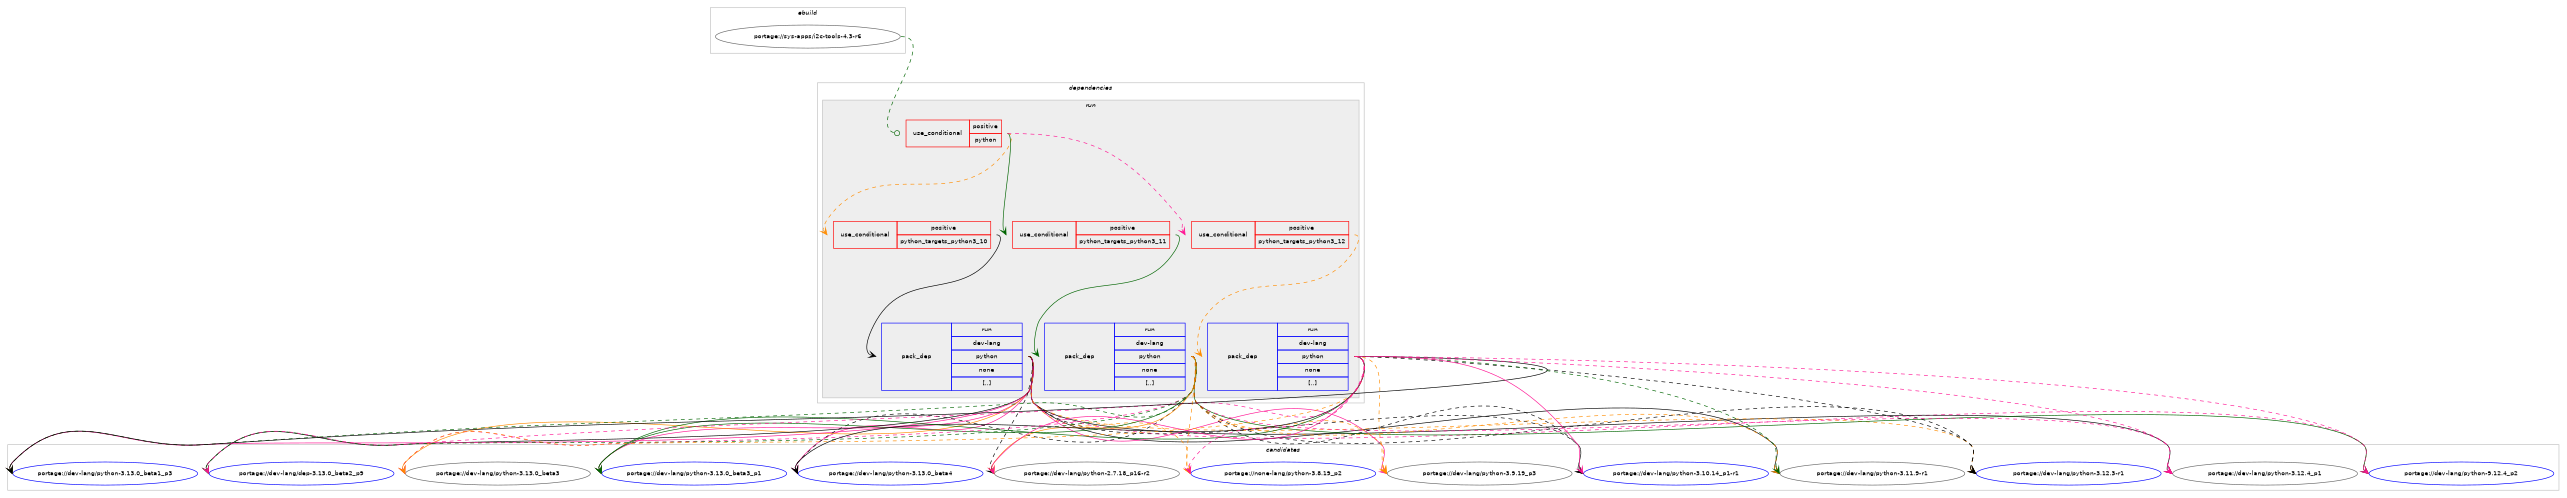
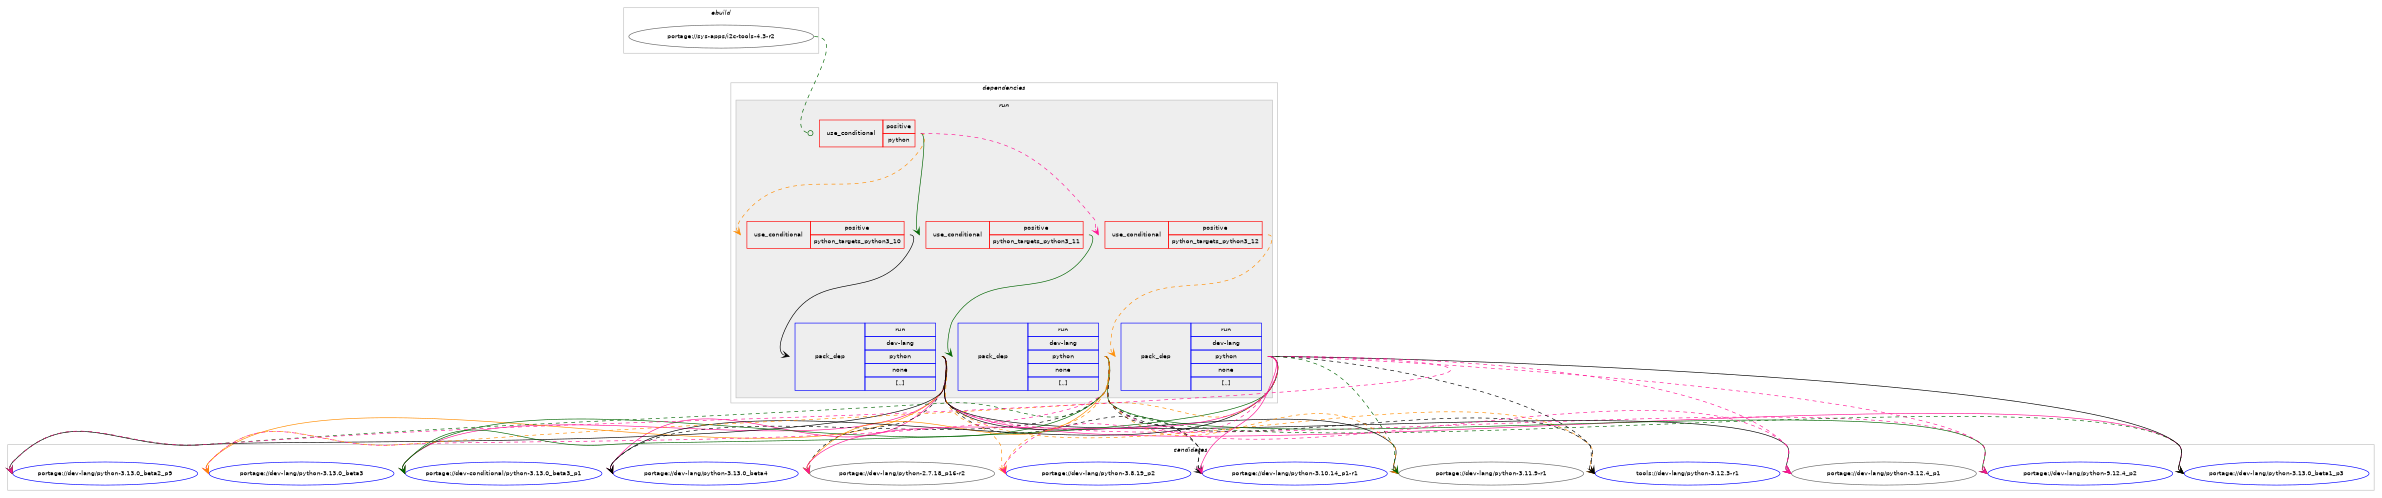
(808, 37) -> (721, 37)
(302, 474) -> (105, 474)
(498, 474) -> (302, 474)
(694, 474) -> (504, 474)
(1283, 474) -> (1099, 474)
(1480, 474) -> none
(2069, 474) -> (1688, 474)
